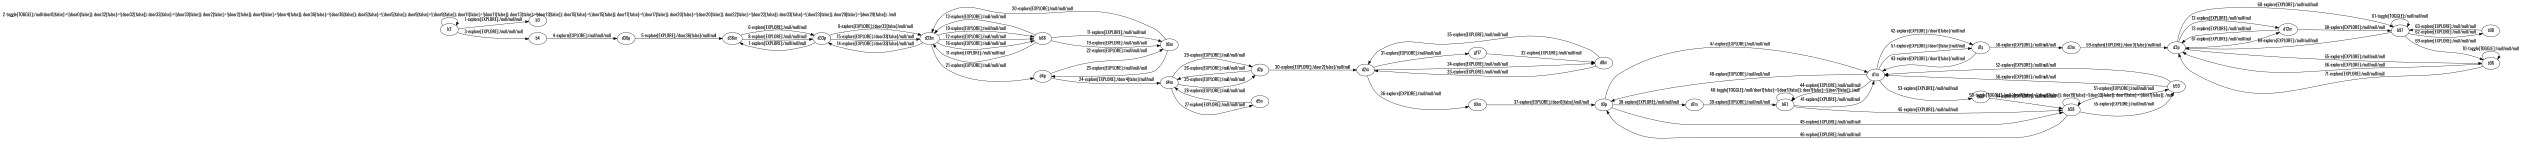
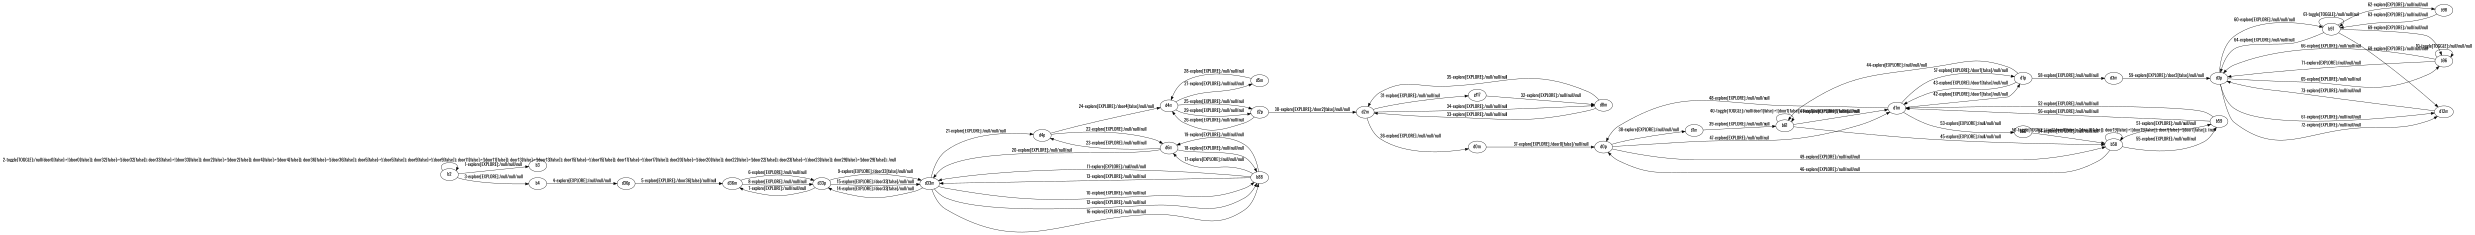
(2343, 30) -> (2389, 66)
(1834, 93) -> (1900, 72)
none -> (1219, 153)
